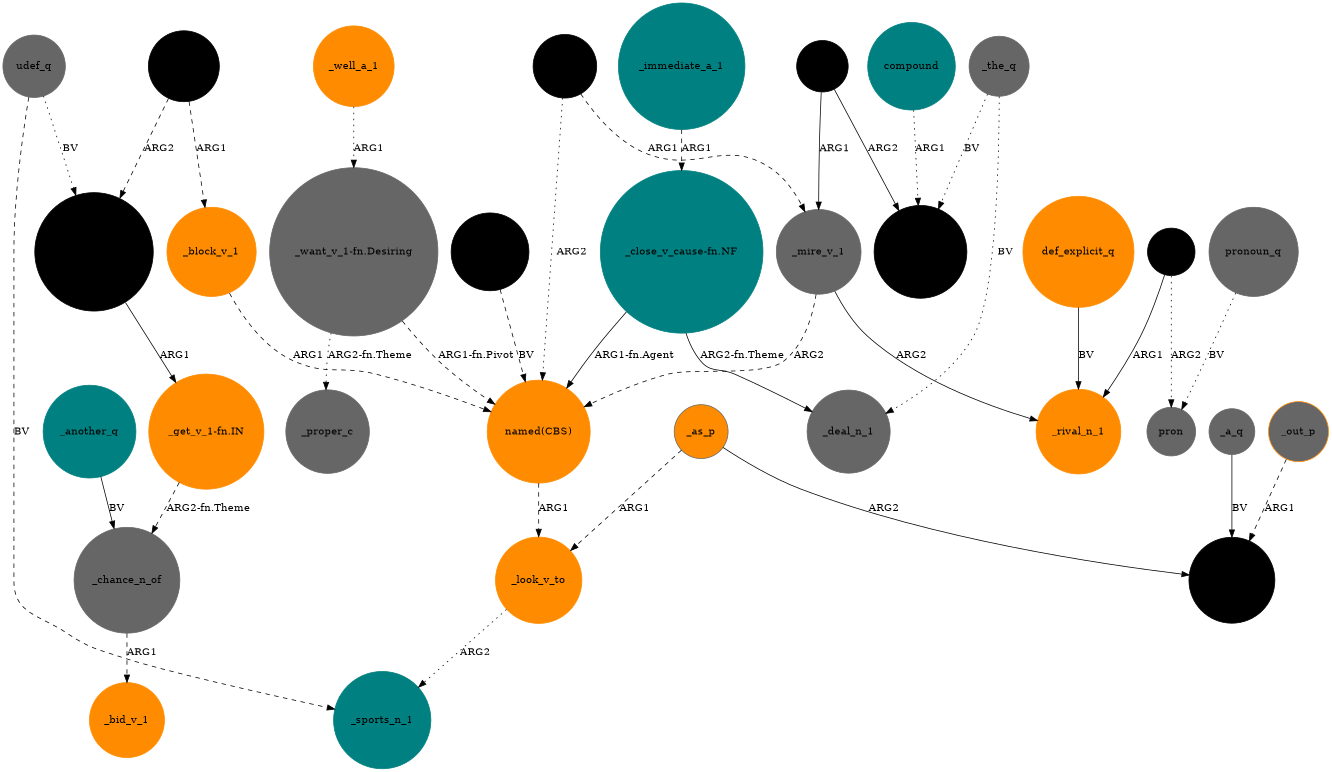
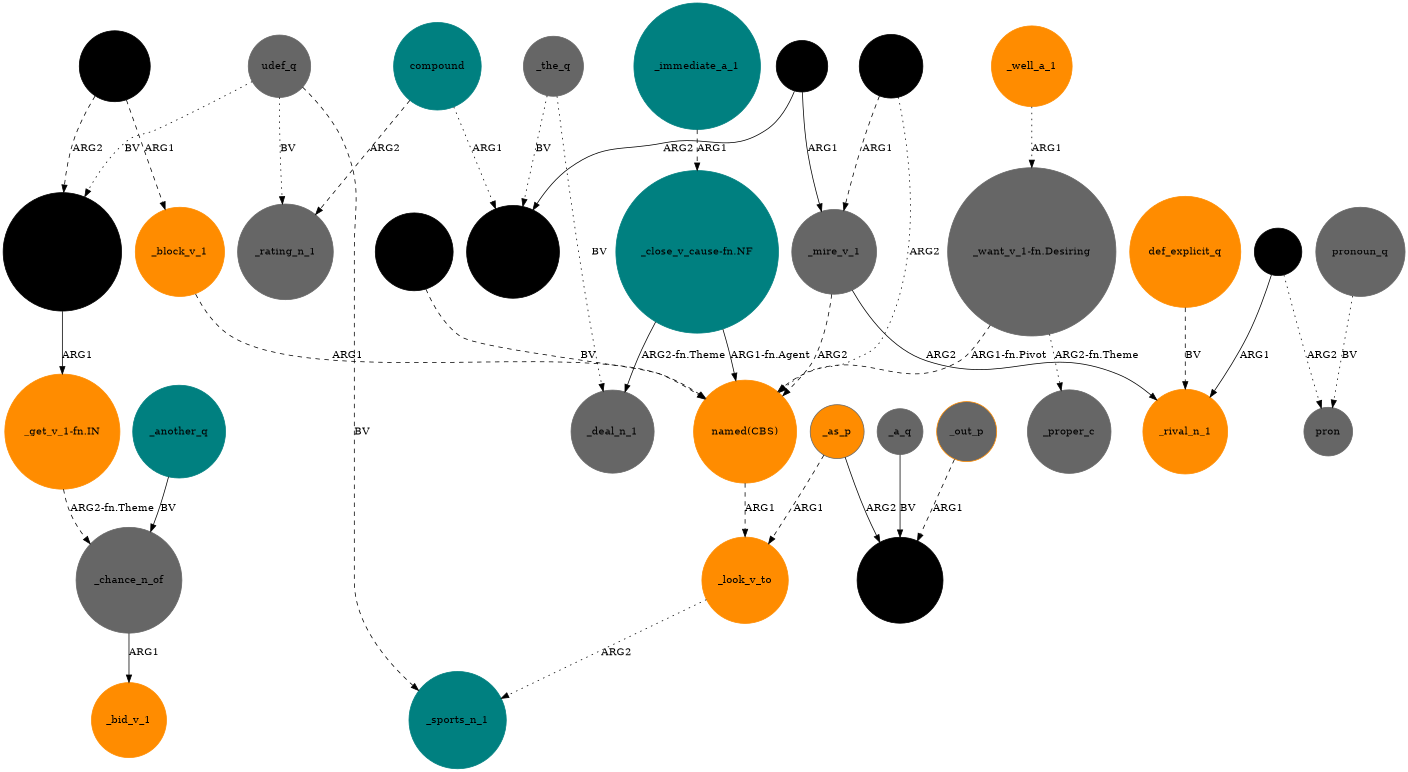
none -> (285, 252)
(1078, 345) -> (1185, 345)
(127, 654) -> (129, 654)
